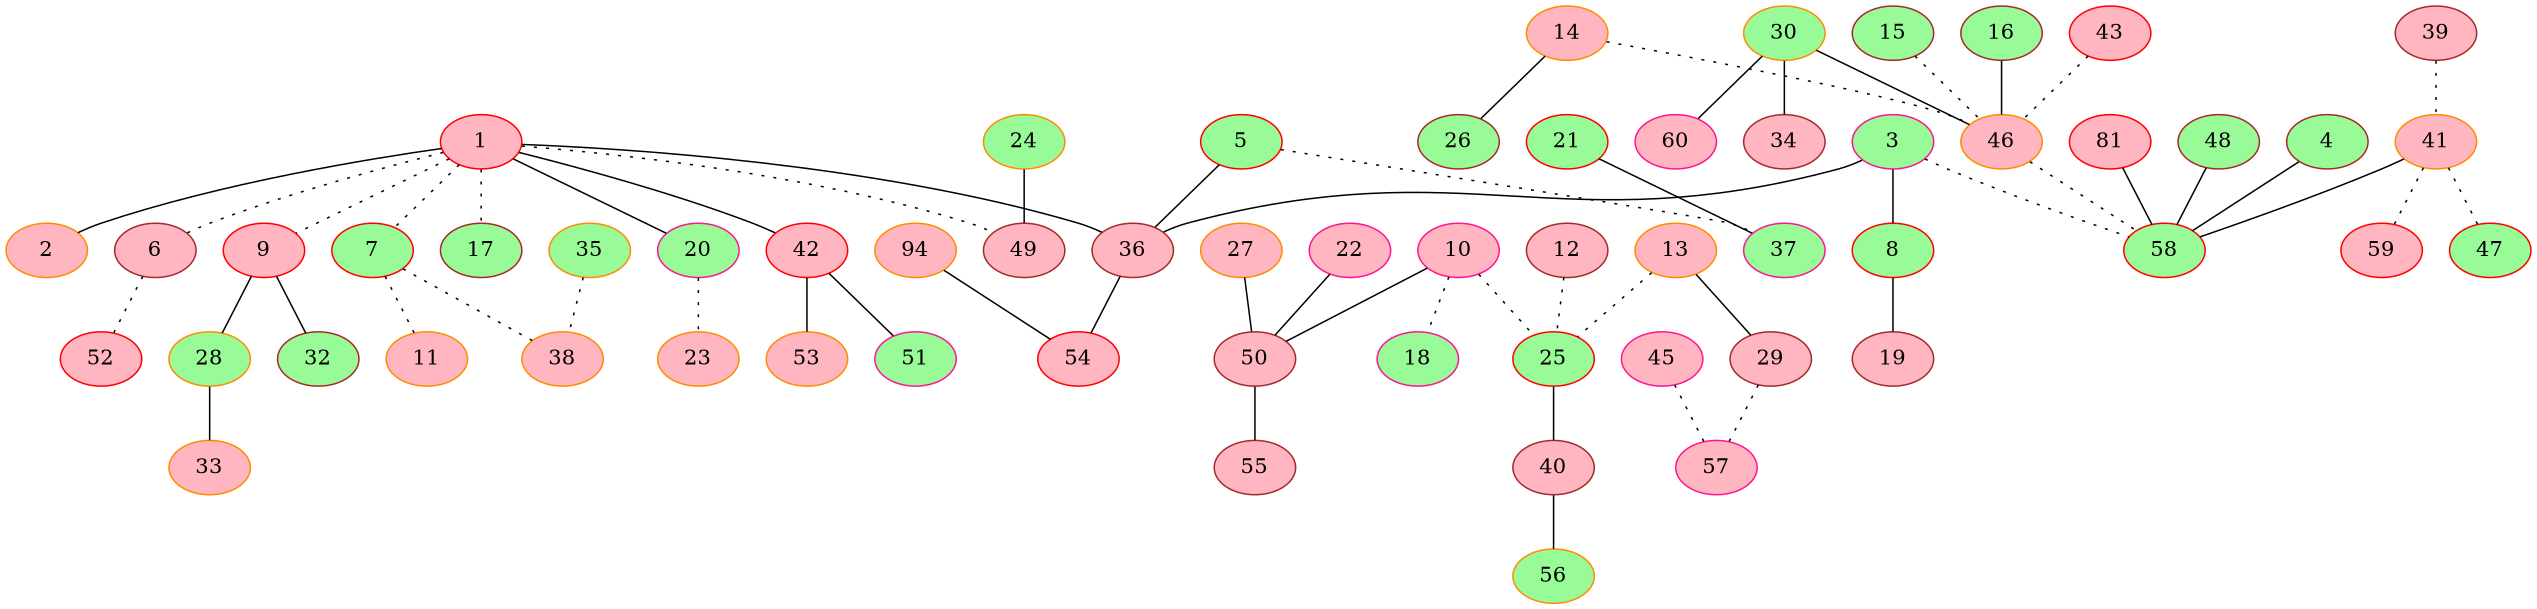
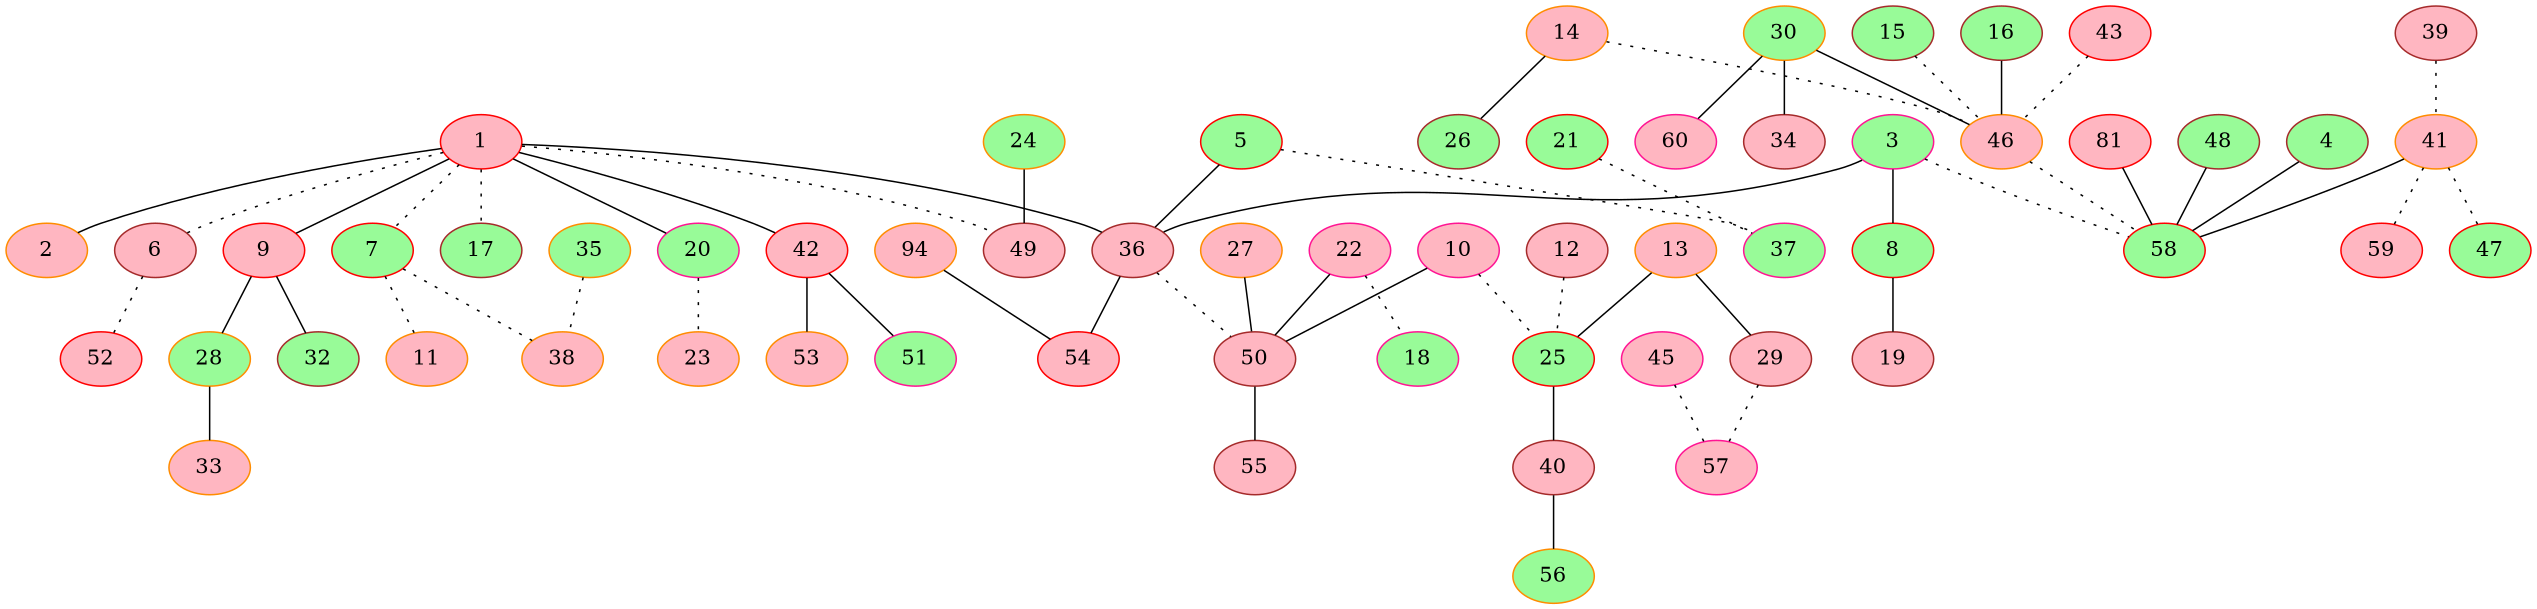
(1660, 189) -> (1660, 189)
(373, 196) -> (373, 196)
(1438, 304) -> (1384, 305)
none -> (1194, 305)
(1615, 305) -> (1615, 305)
